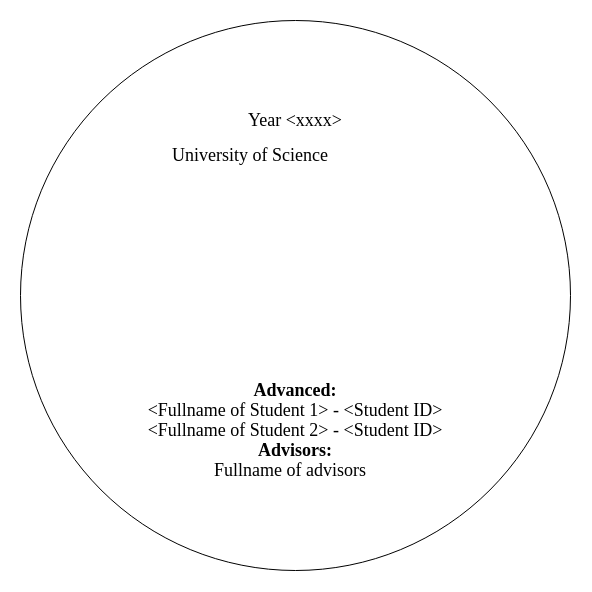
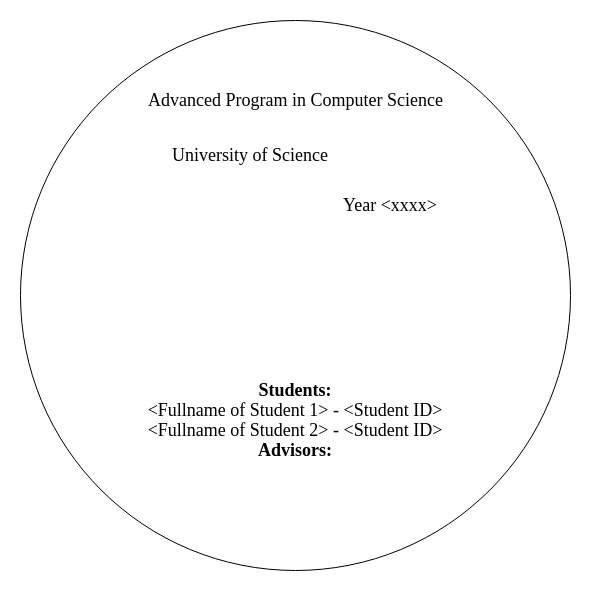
none -> (296, 101)
(296, 121) -> (391, 206)
(296, 391) -> (296, 391)
(291, 471) -> none
